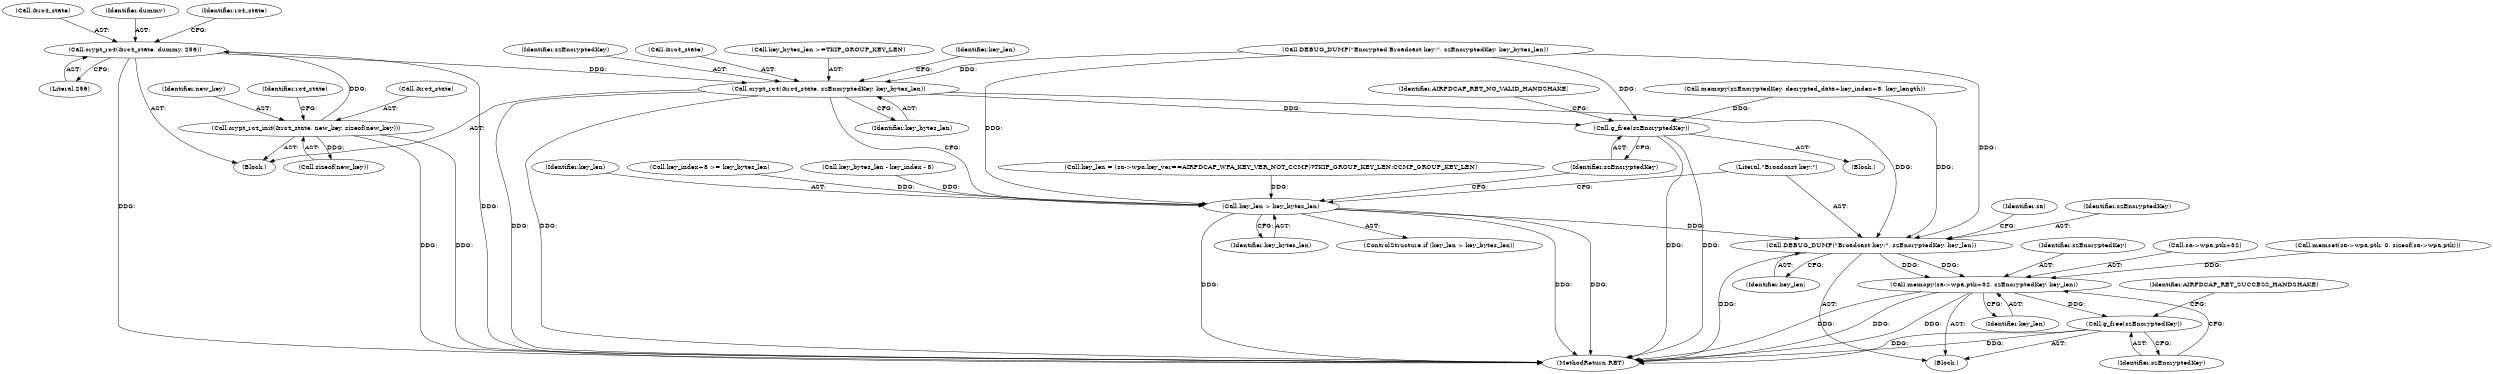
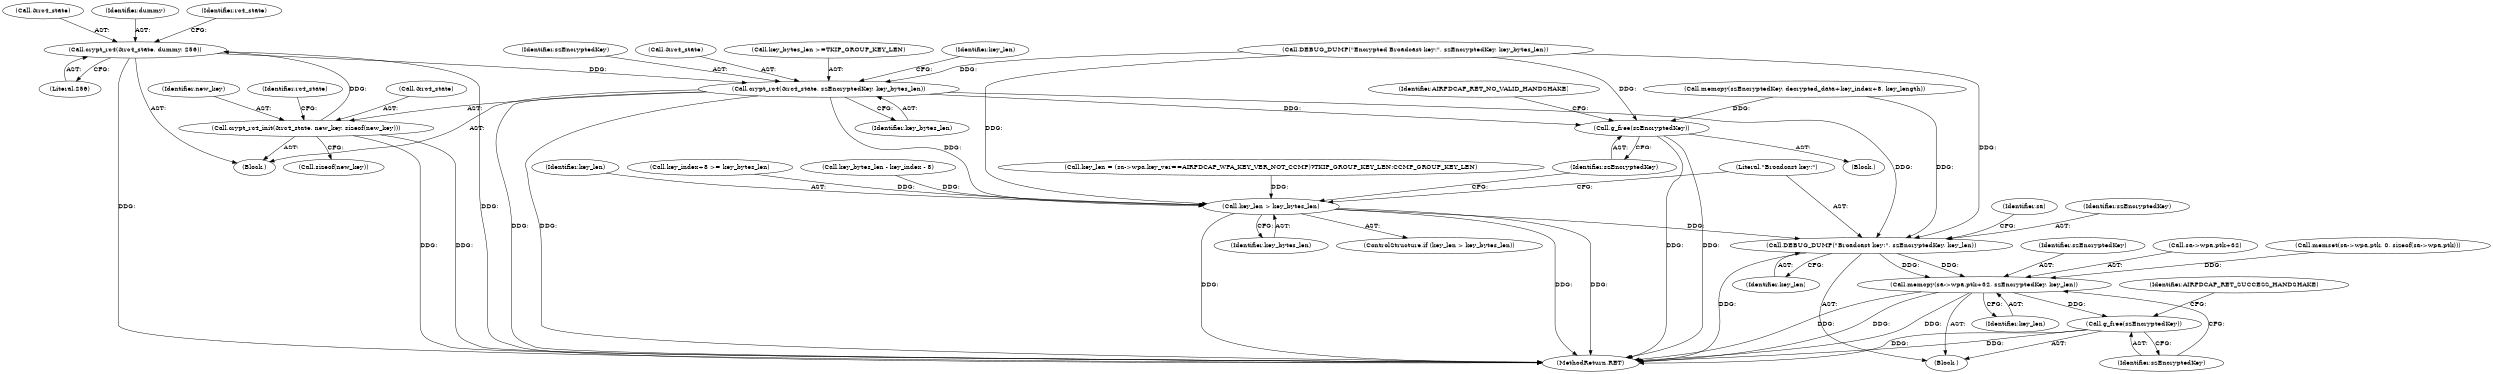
(337, 148) -> (337, 148)
(954, 148) -> (954, 148)
(306, 152) -> (495, 103)
